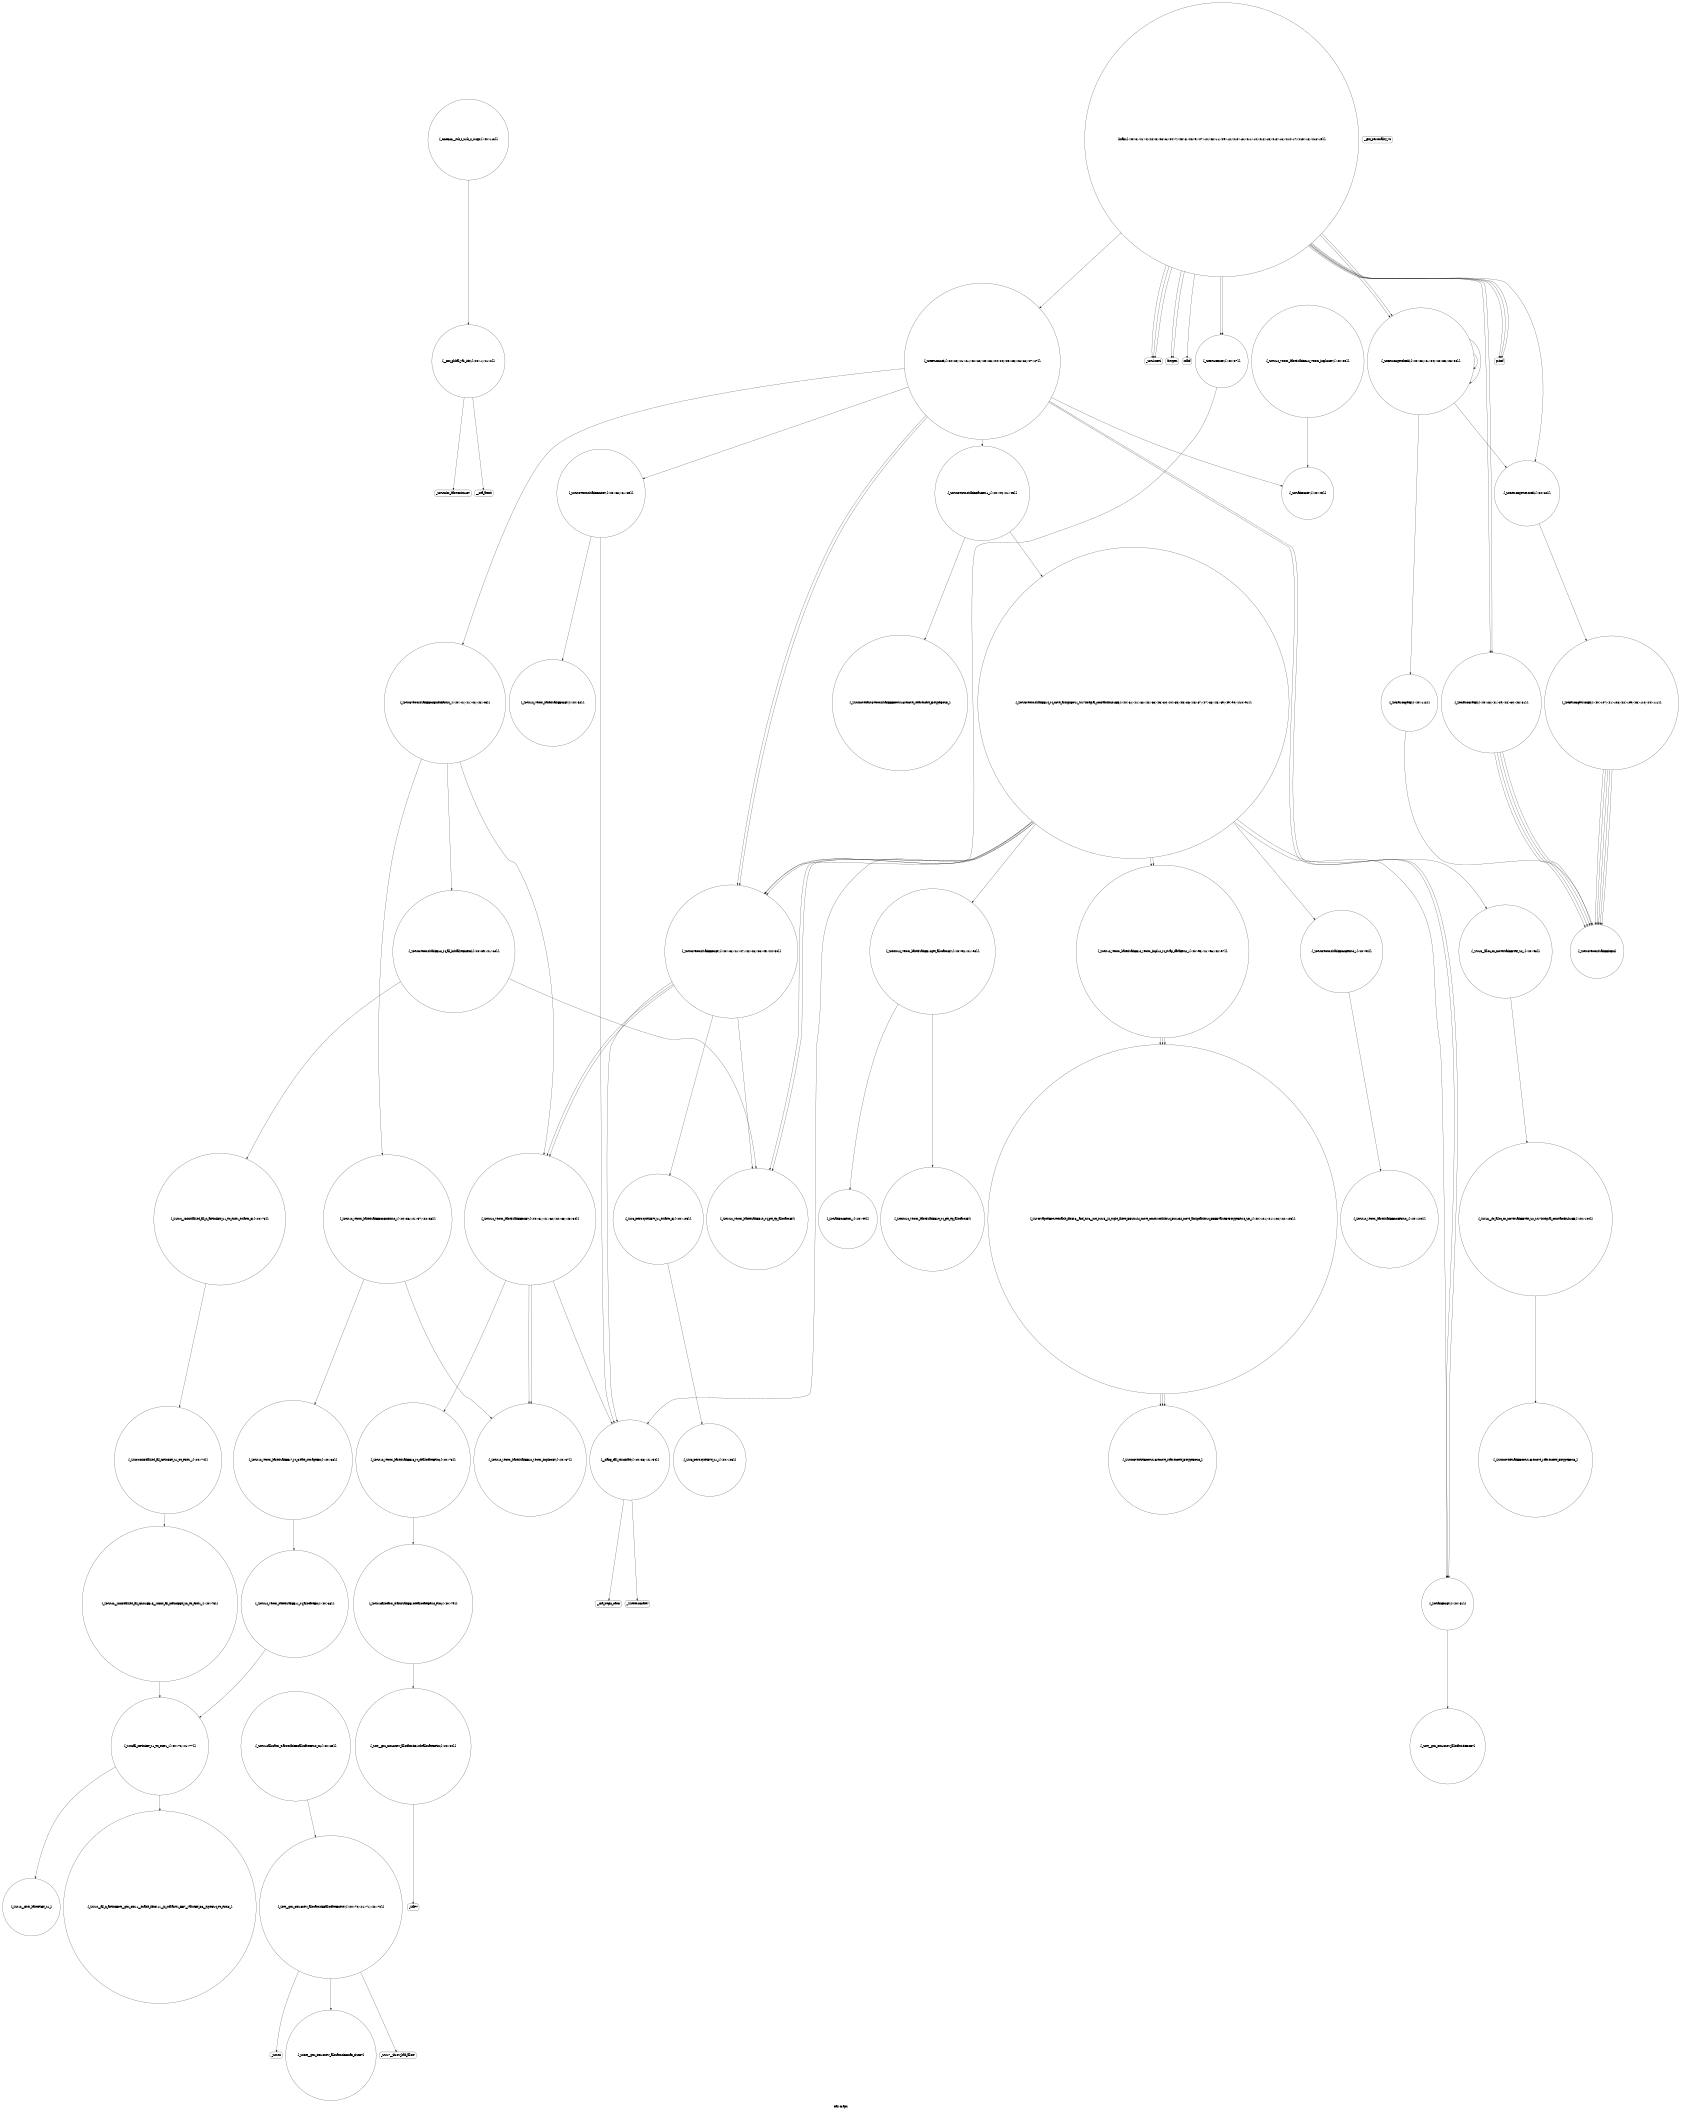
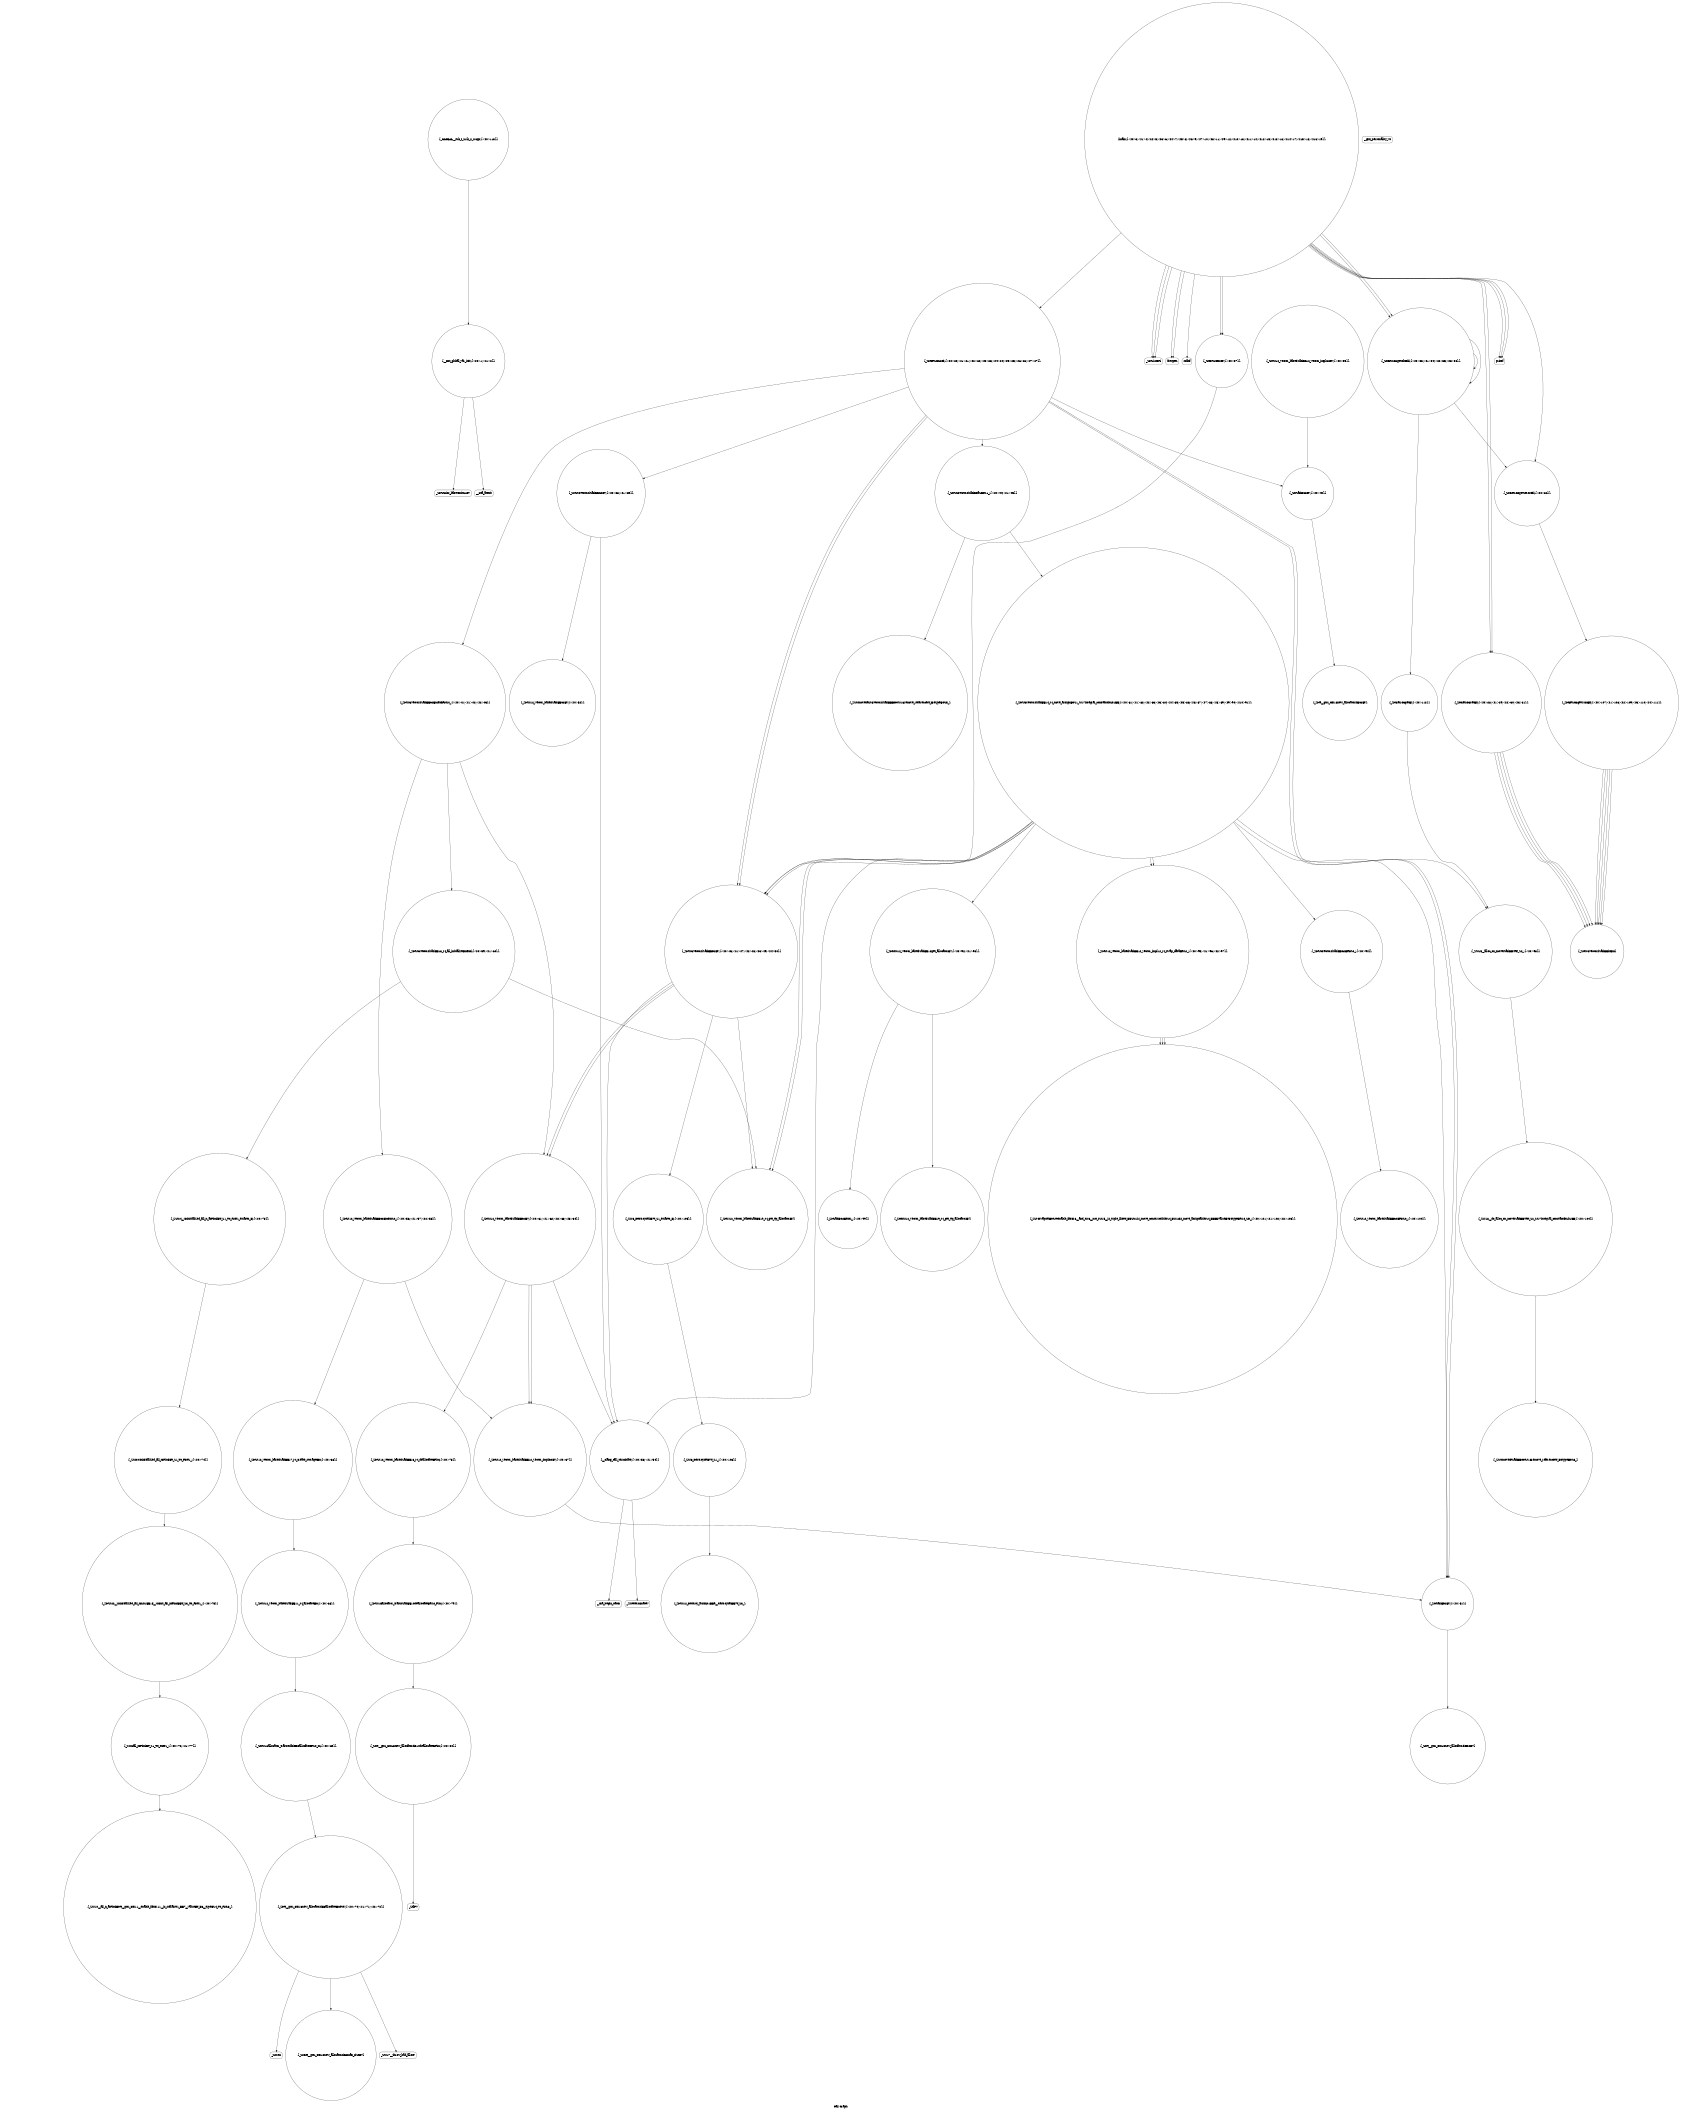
none -> (1340, 703)
(1464, 865) -> (1423, 831)
(1163, 1460) -> none
none -> (991, 1547)
none -> (710, 1604)
(236, 1685) -> (295, 1673)
(31, 1907) -> none
